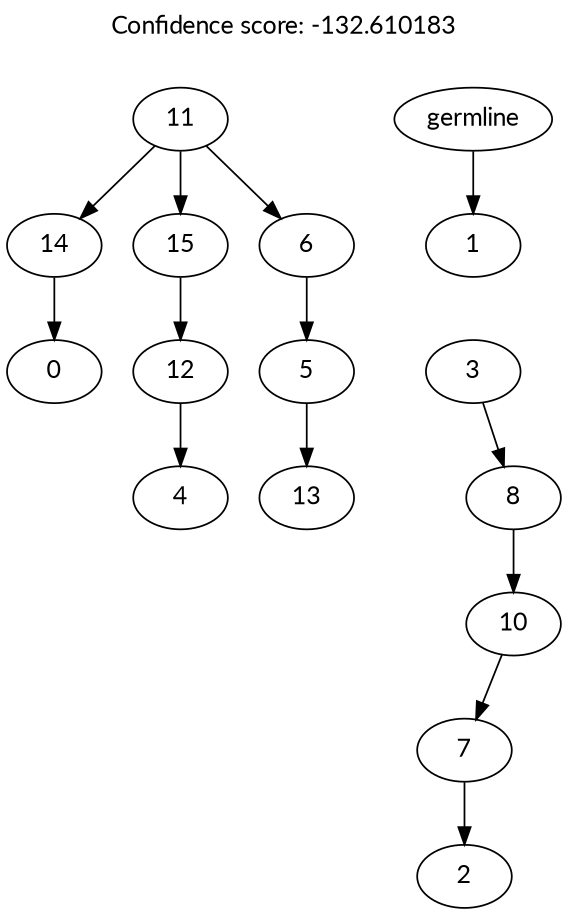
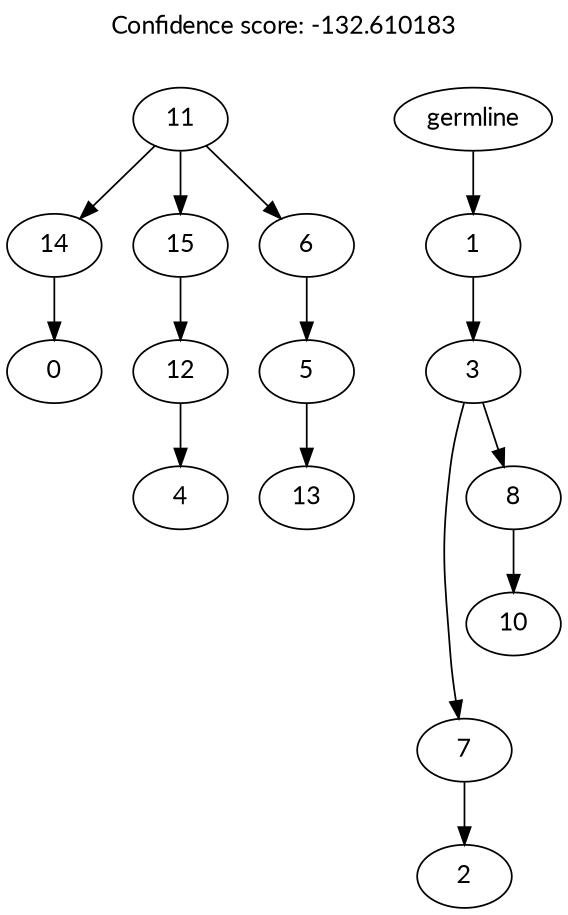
none -> (473, 300)
(492, 679) -> (444, 551)
